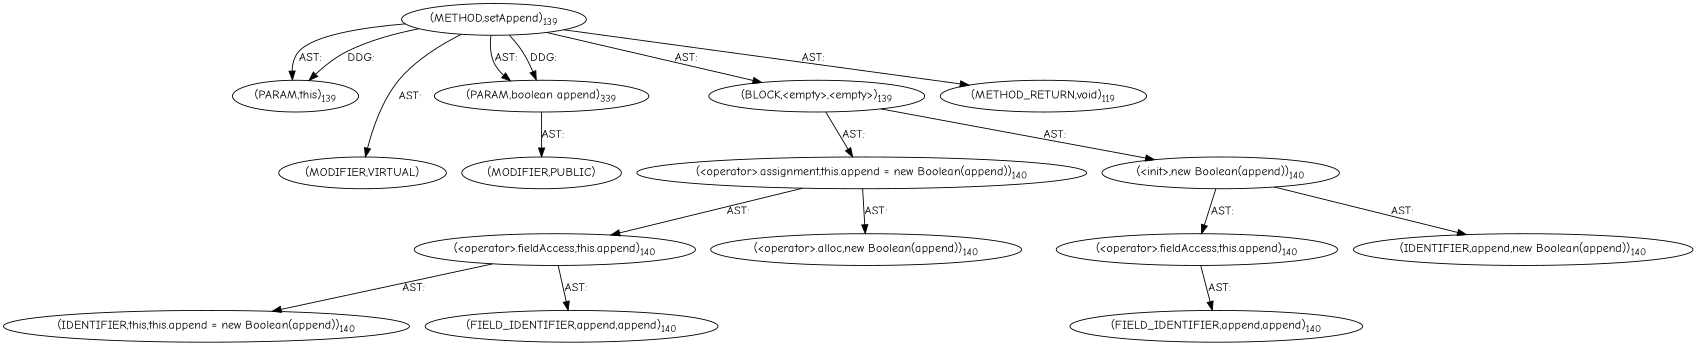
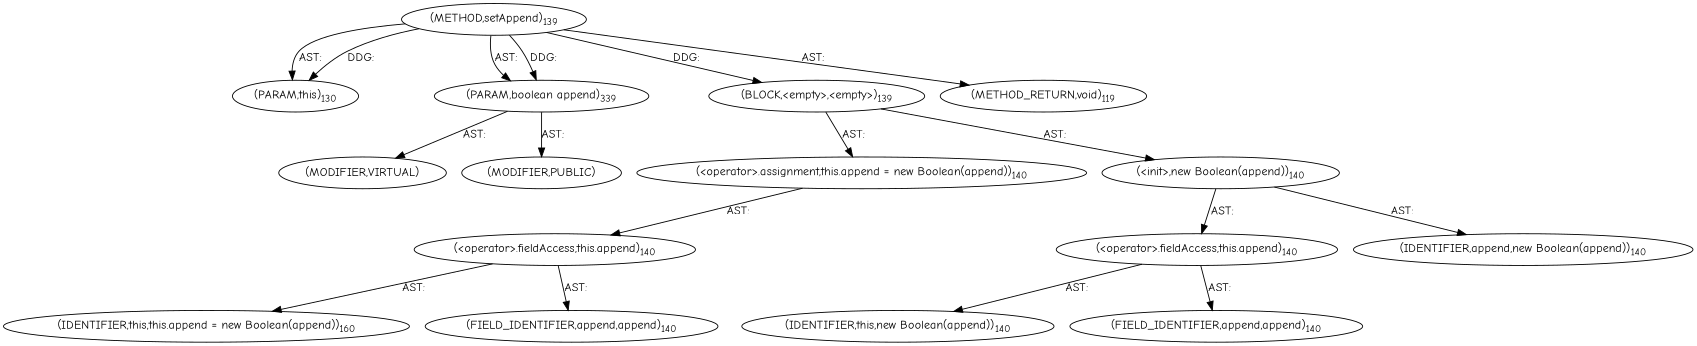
(688, 58) -> (688, 58)
(400, 79) -> (456, 133)
(329, 95) -> (329, 95)
(866, 250) -> none
(348, 325) -> (348, 325)
none -> (898, 326)
